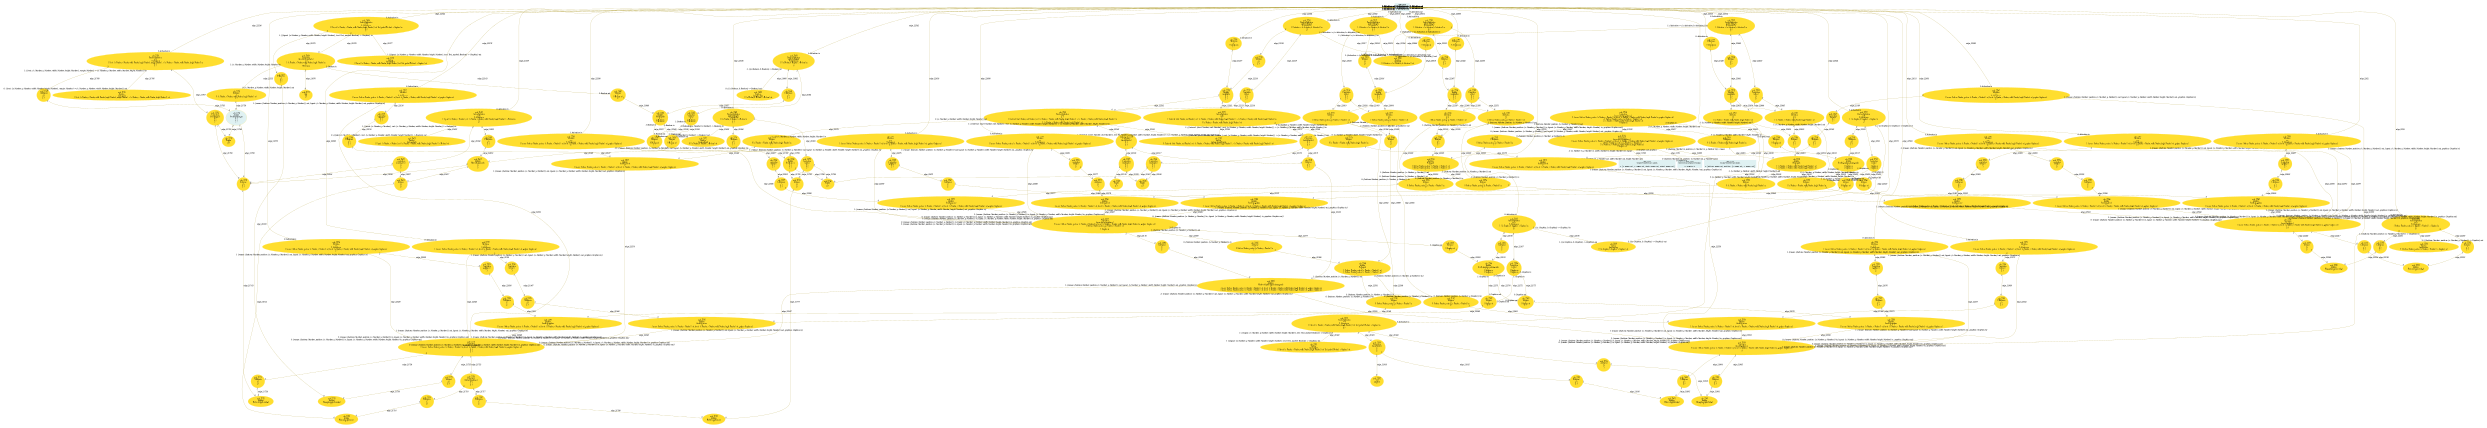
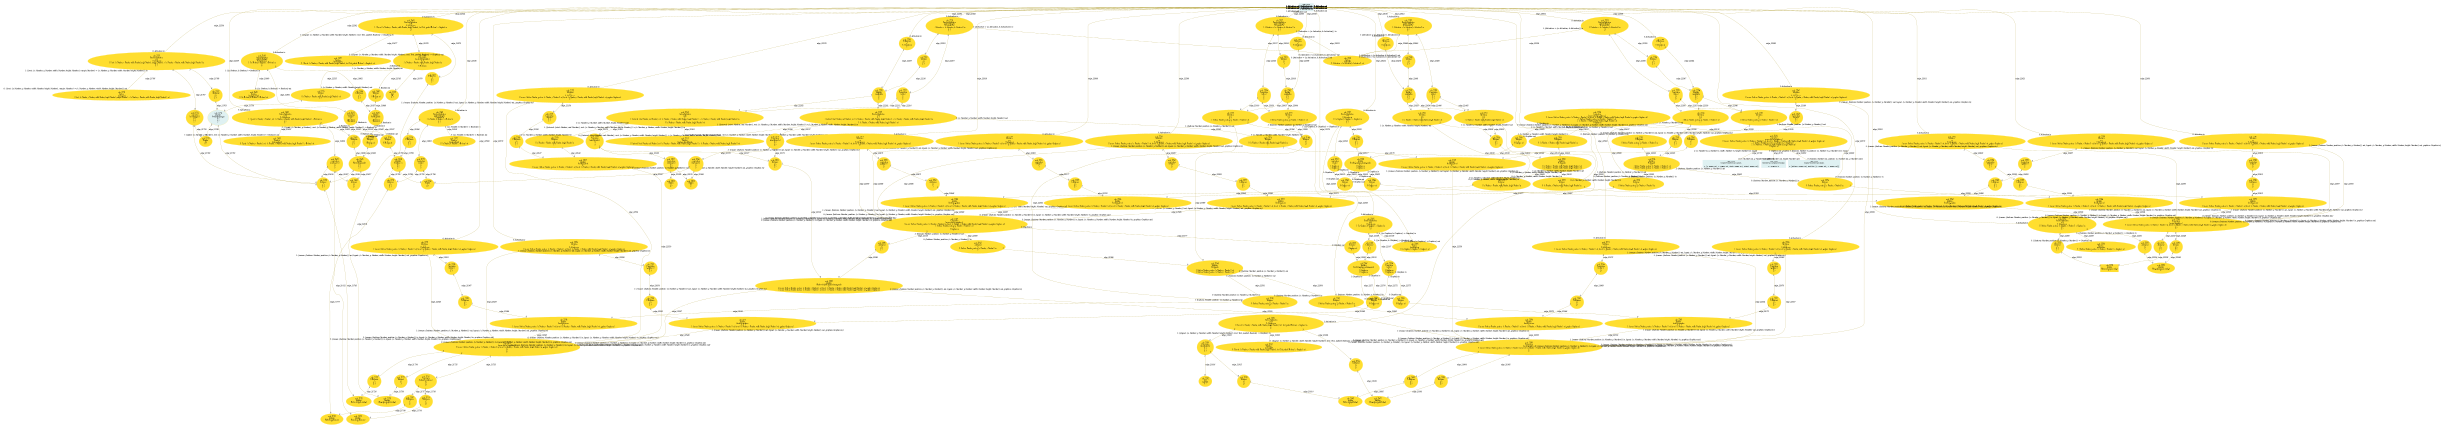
(1126, 141) -> (595, 141)
(2416, 268) -> (2109, 268)
(257, 295) -> (338, 295)
